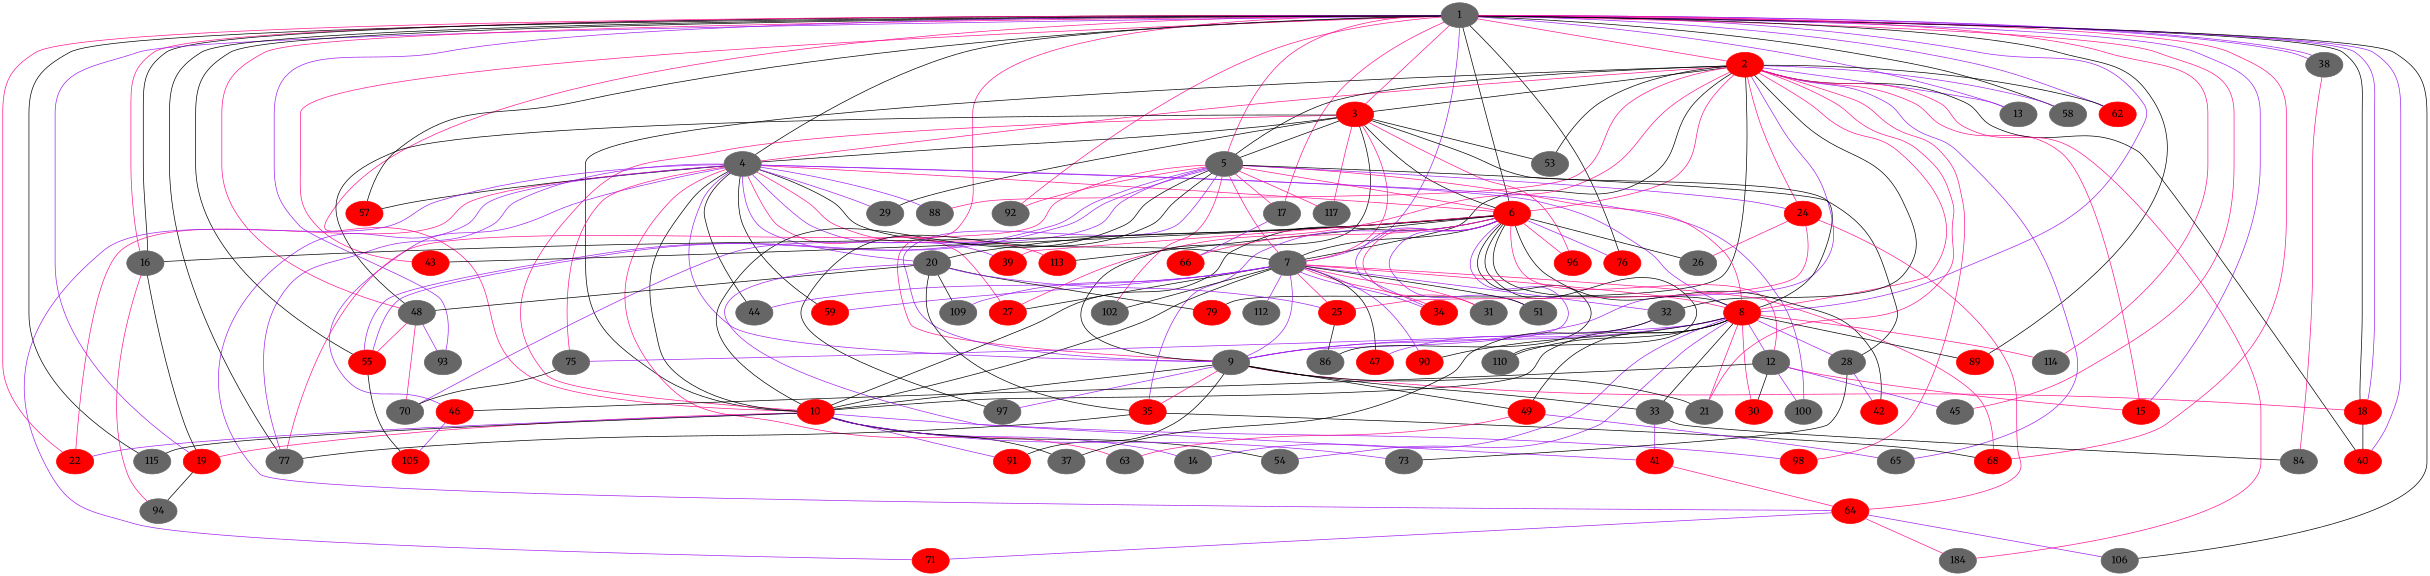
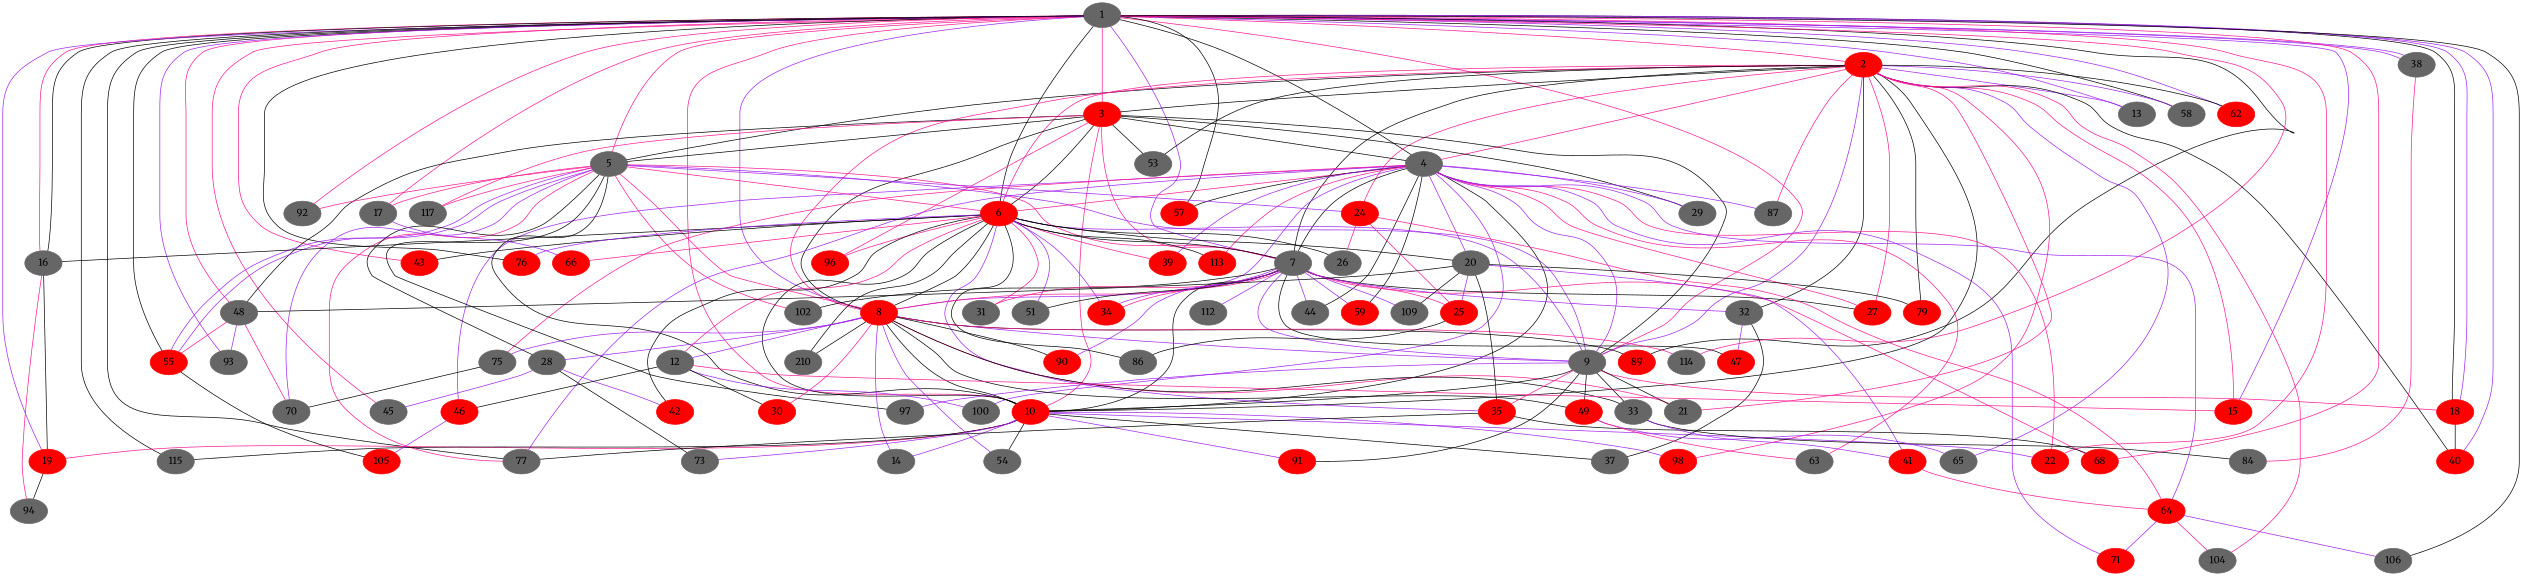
(935, 214) -> (1773, 214)
(1500, 362) -> (803, 362)
(1855, 385) -> (469, 390)
(1958, 561) -> (2218, 561)
